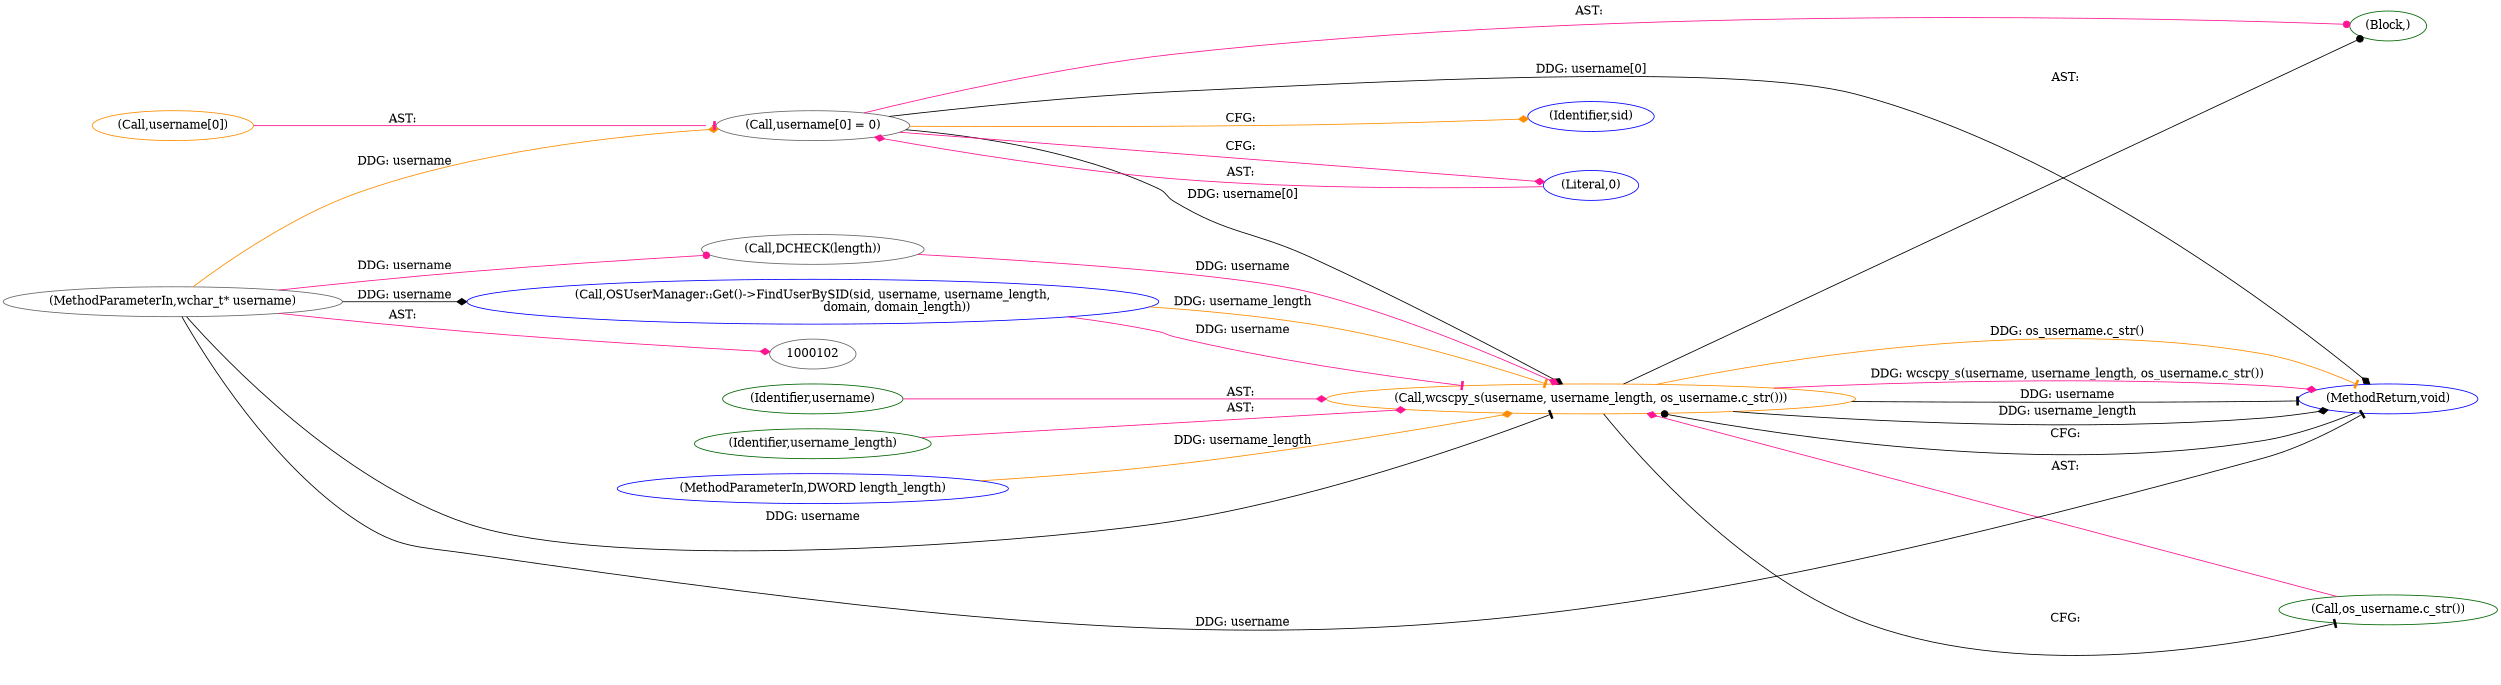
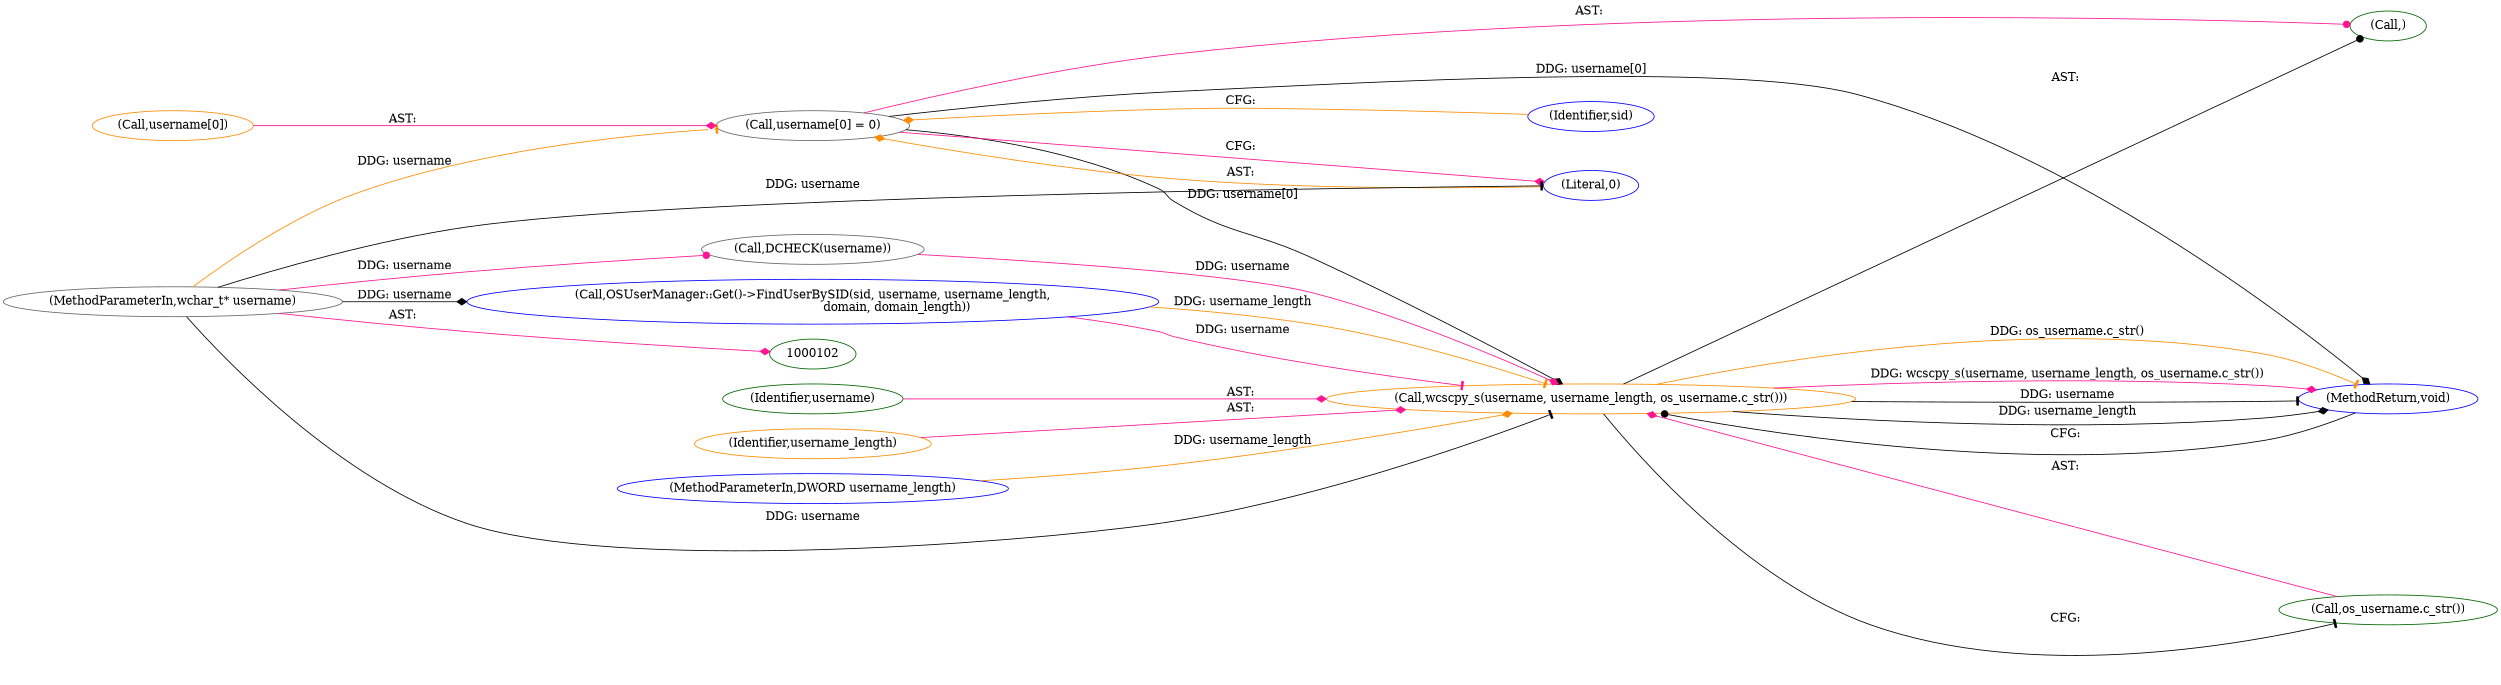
(2388, 26) -> (2388, 26)
(480, 126) -> (480, 126)
(1214, 126) -> (1221, 108)
(438, 169) -> (438, 169)
(1213, 182) -> (1213, 182)
(813, 249) -> (813, 249)
(813, 354) -> (813, 354)
(813, 444) -> (813, 444)
(813, 489) -> (813, 489)
(1231, 629) -> (874, 200)
